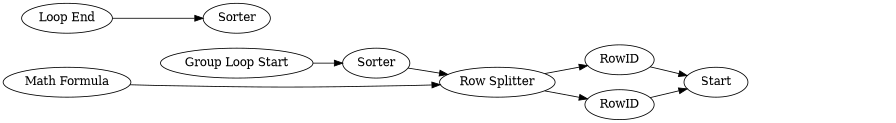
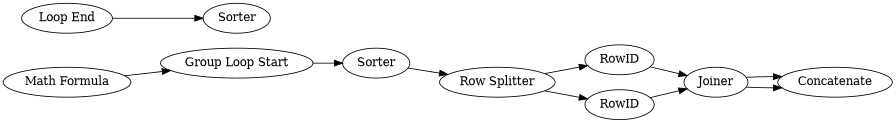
(716, 82) -> (716, 82)
none -> (835, 82)
(281, 87) -> (143, 74)
